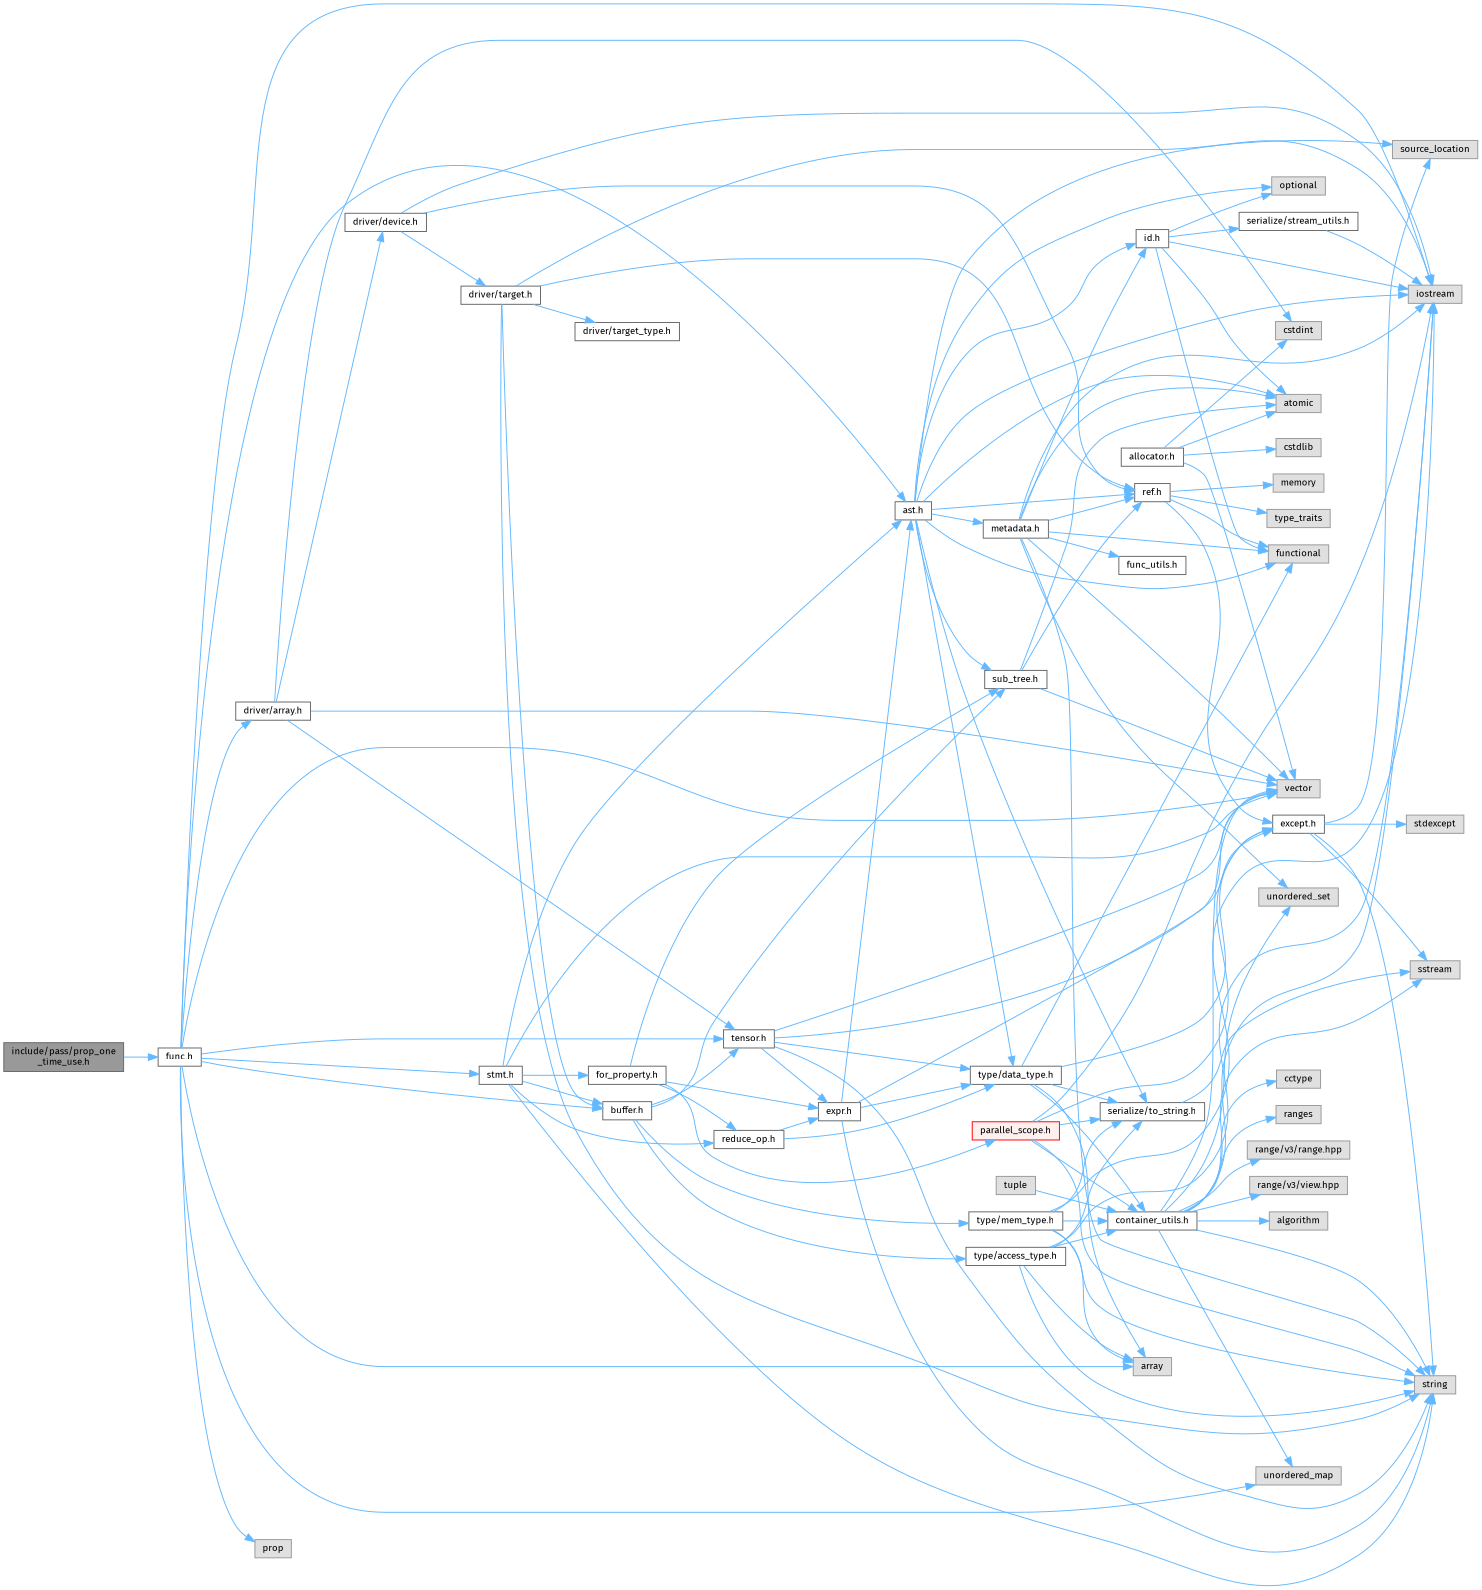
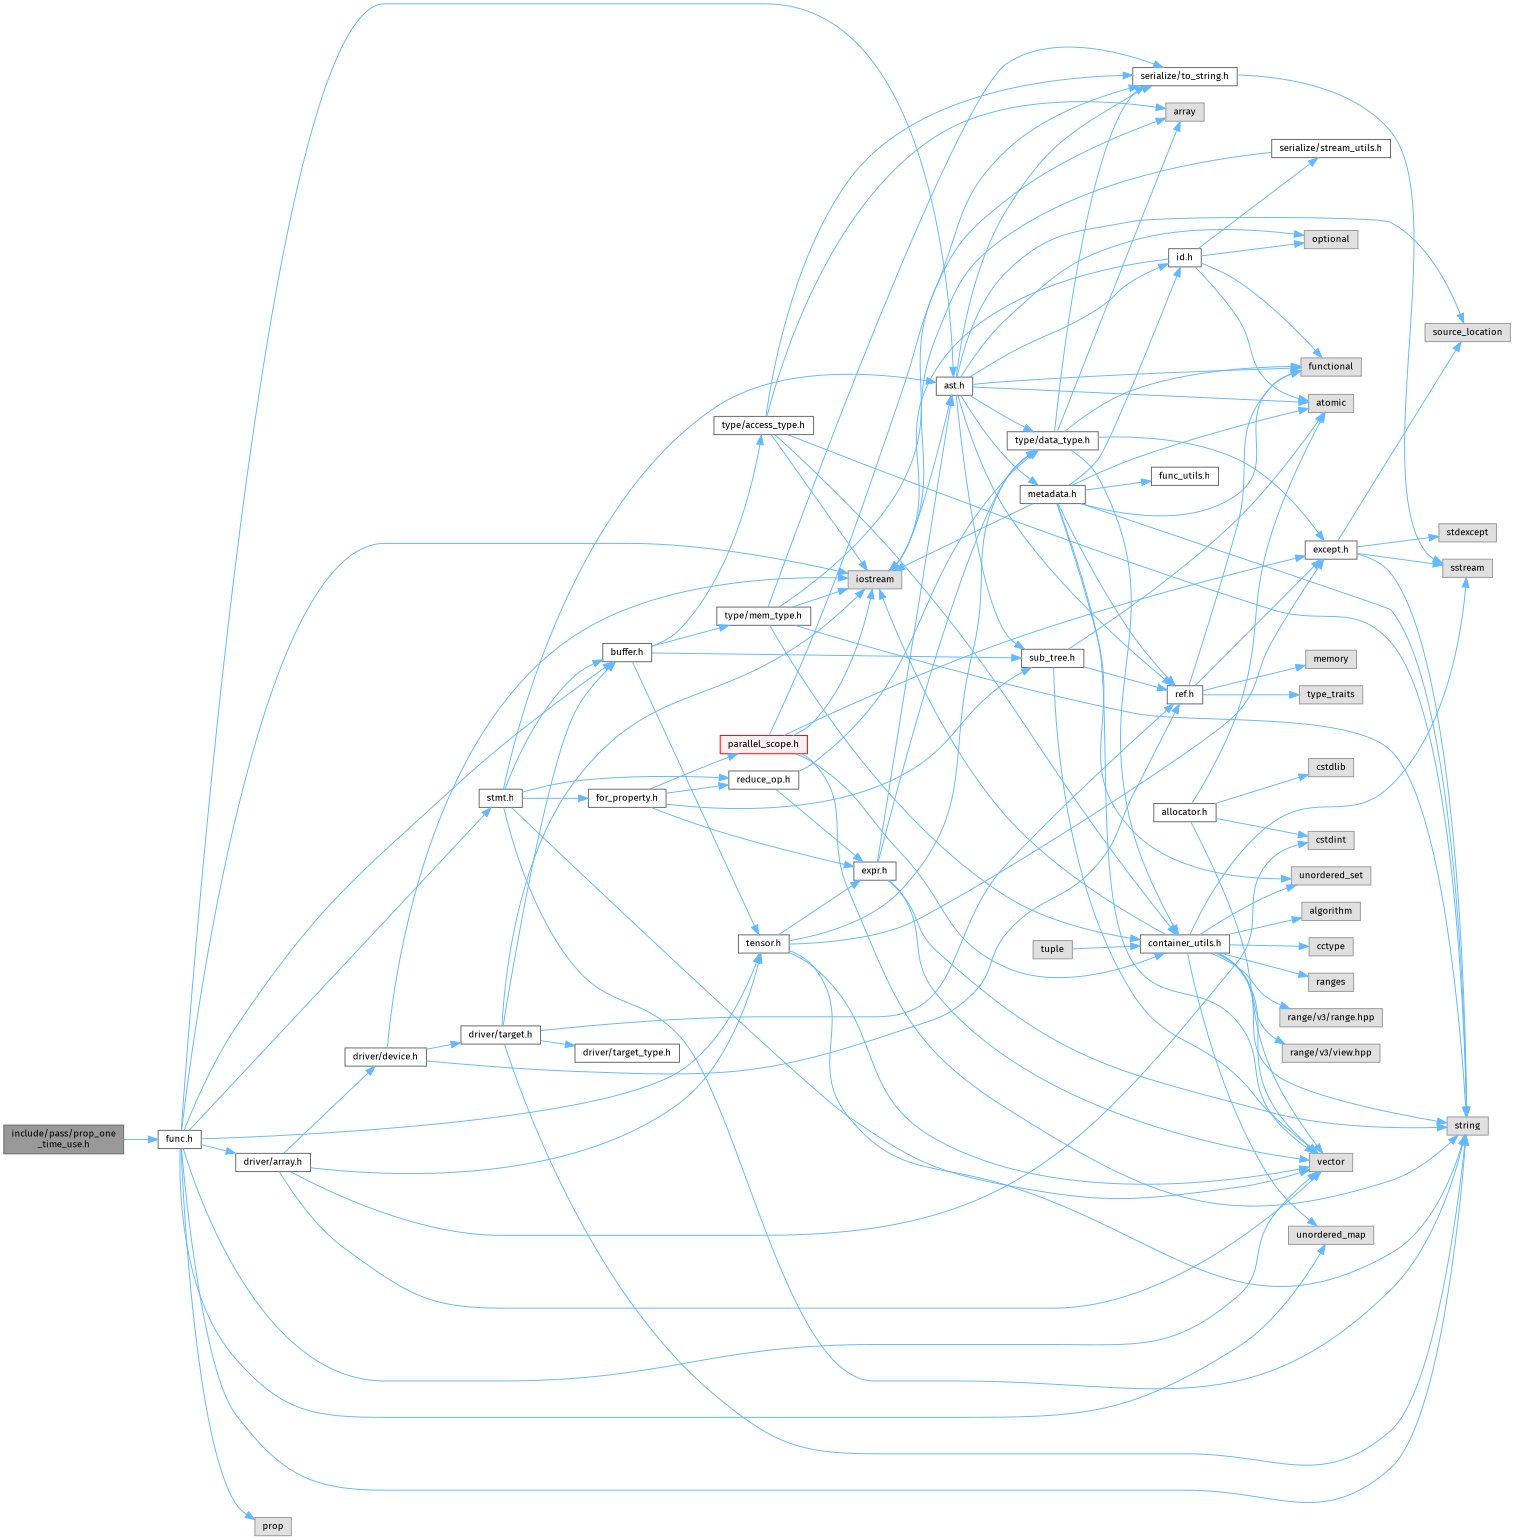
(1127, 344) -> (929, 483)
(559, 1367) -> (836, 1490)
